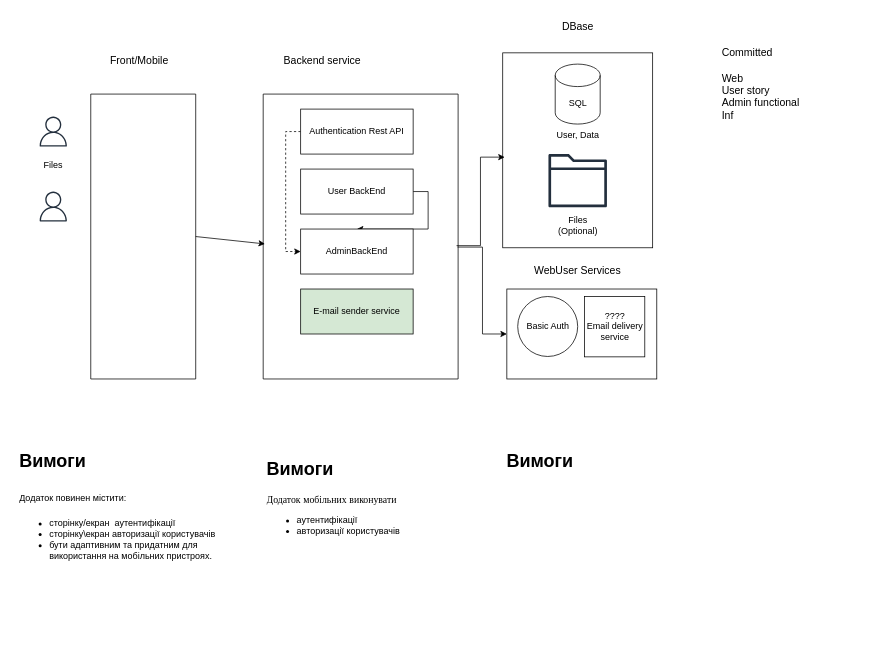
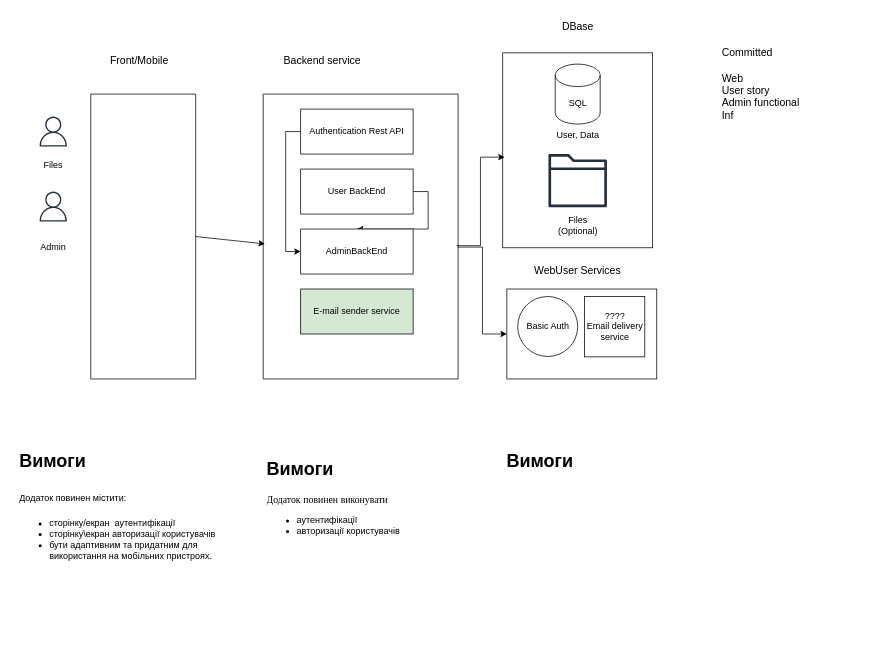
(285, 190) -> (285, 190)
none -> (53, 248)
(335, 468) -> (330, 468)
